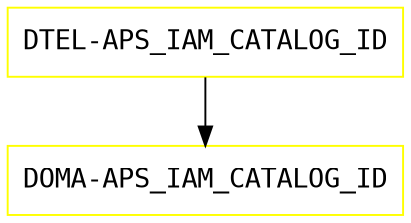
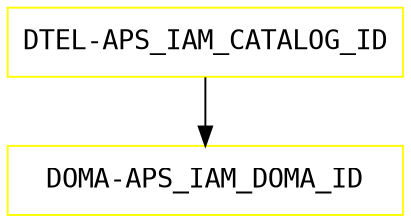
(205, 180) -> (205, 180)
